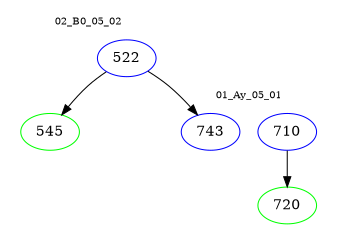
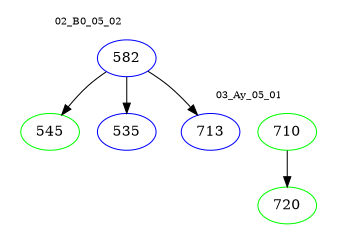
(127, 58) -> (127, 58)
(249, 96) -> (249, 96)
none -> (127, 132)
(211, 132) -> (211, 132)
(287, 132) -> (287, 132)
